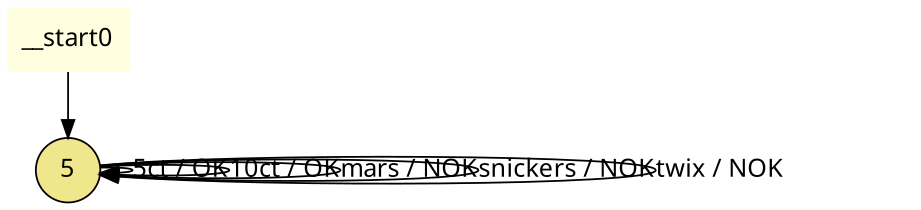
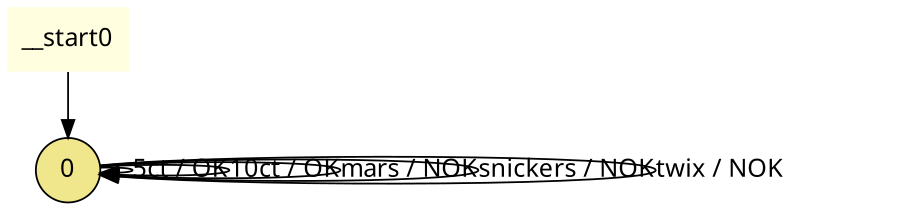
(68, 170) -> (68, 170)
